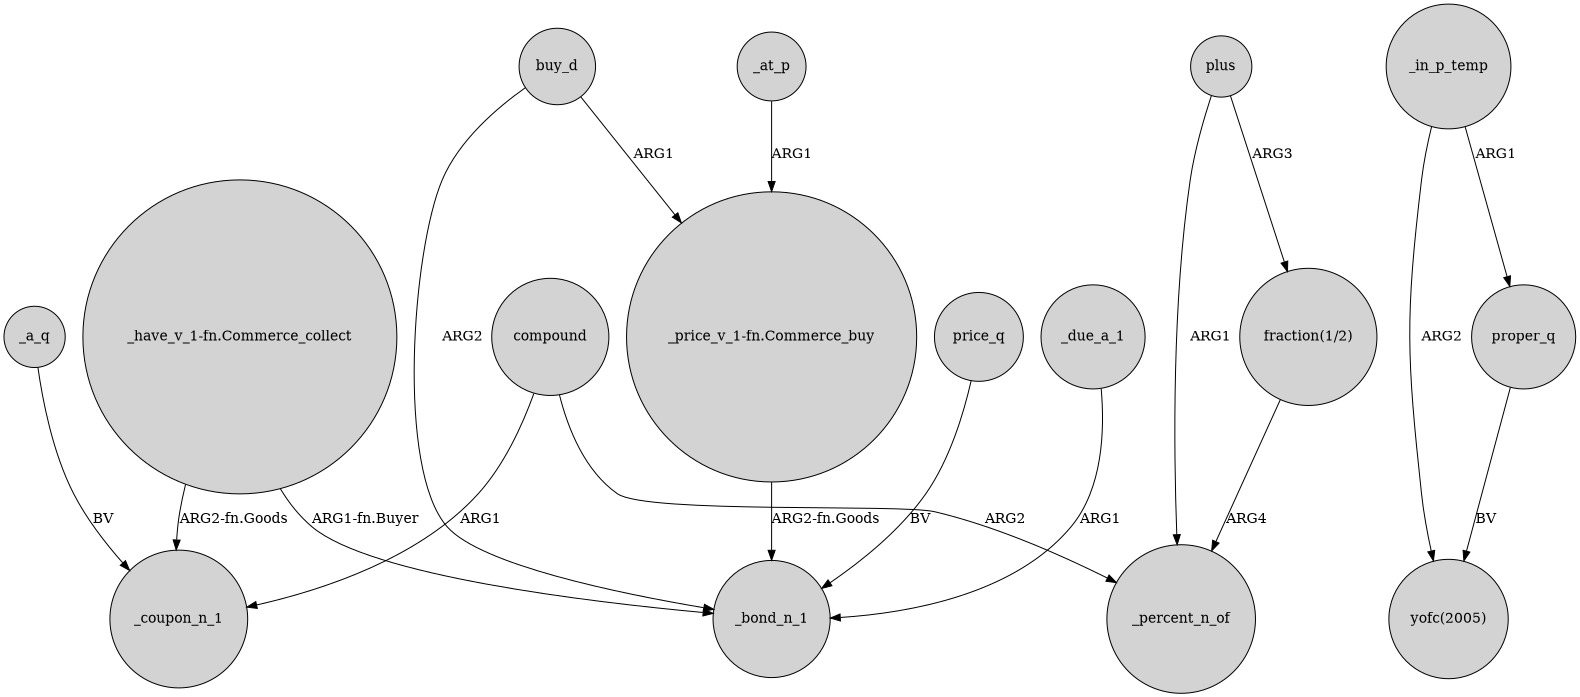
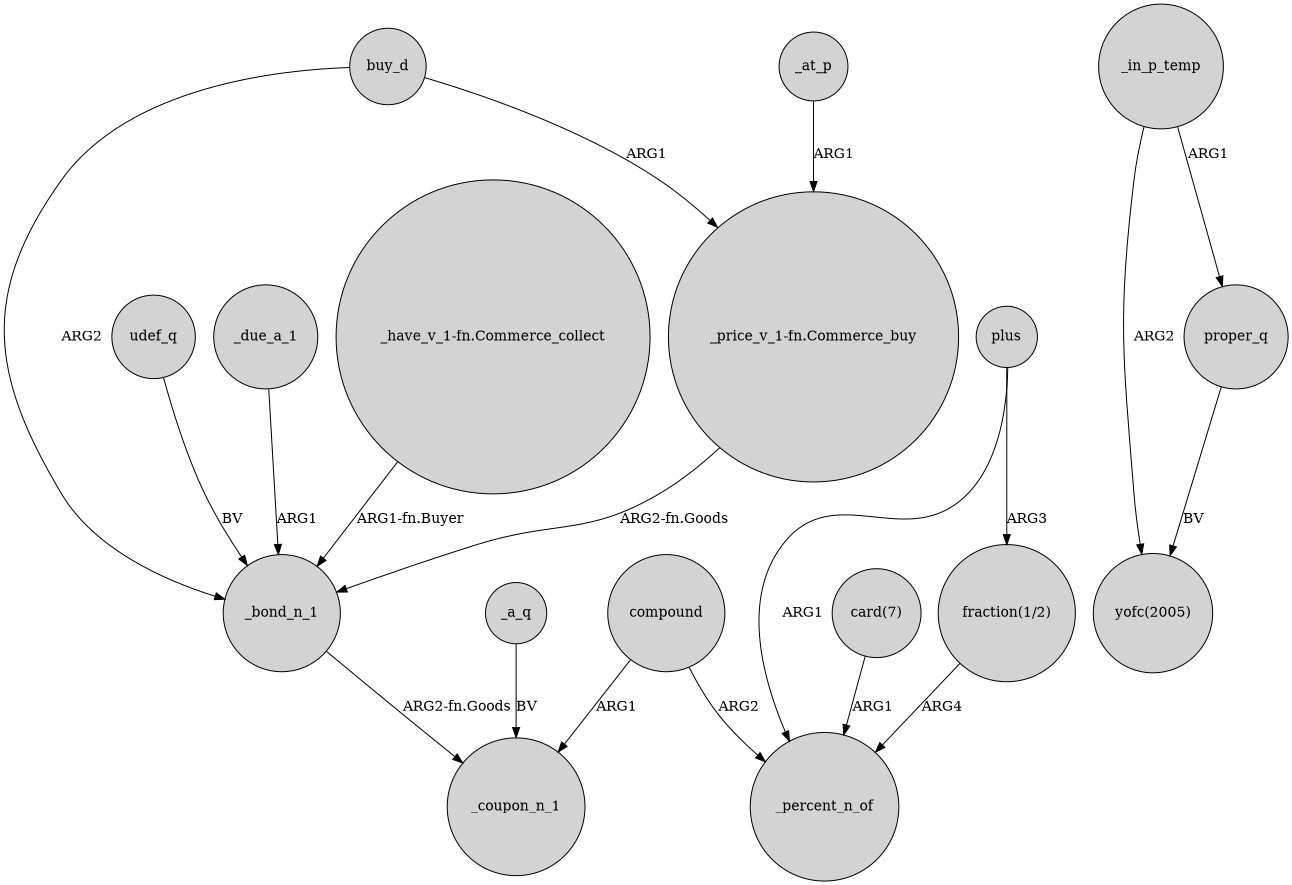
(979, 337) -> (154, 337)
(180, 512) -> (390, 704)
none -> (877, 613)
